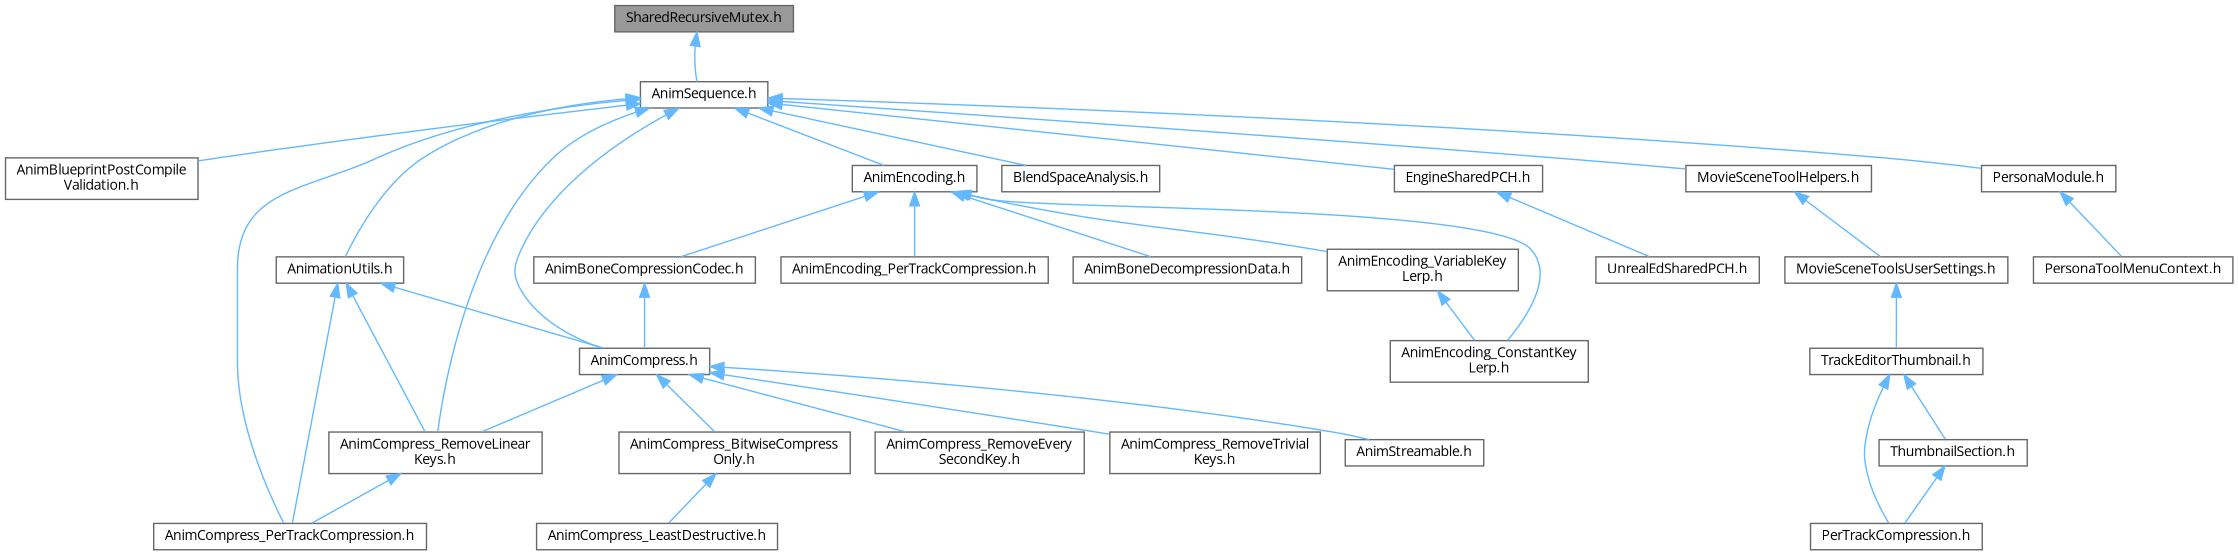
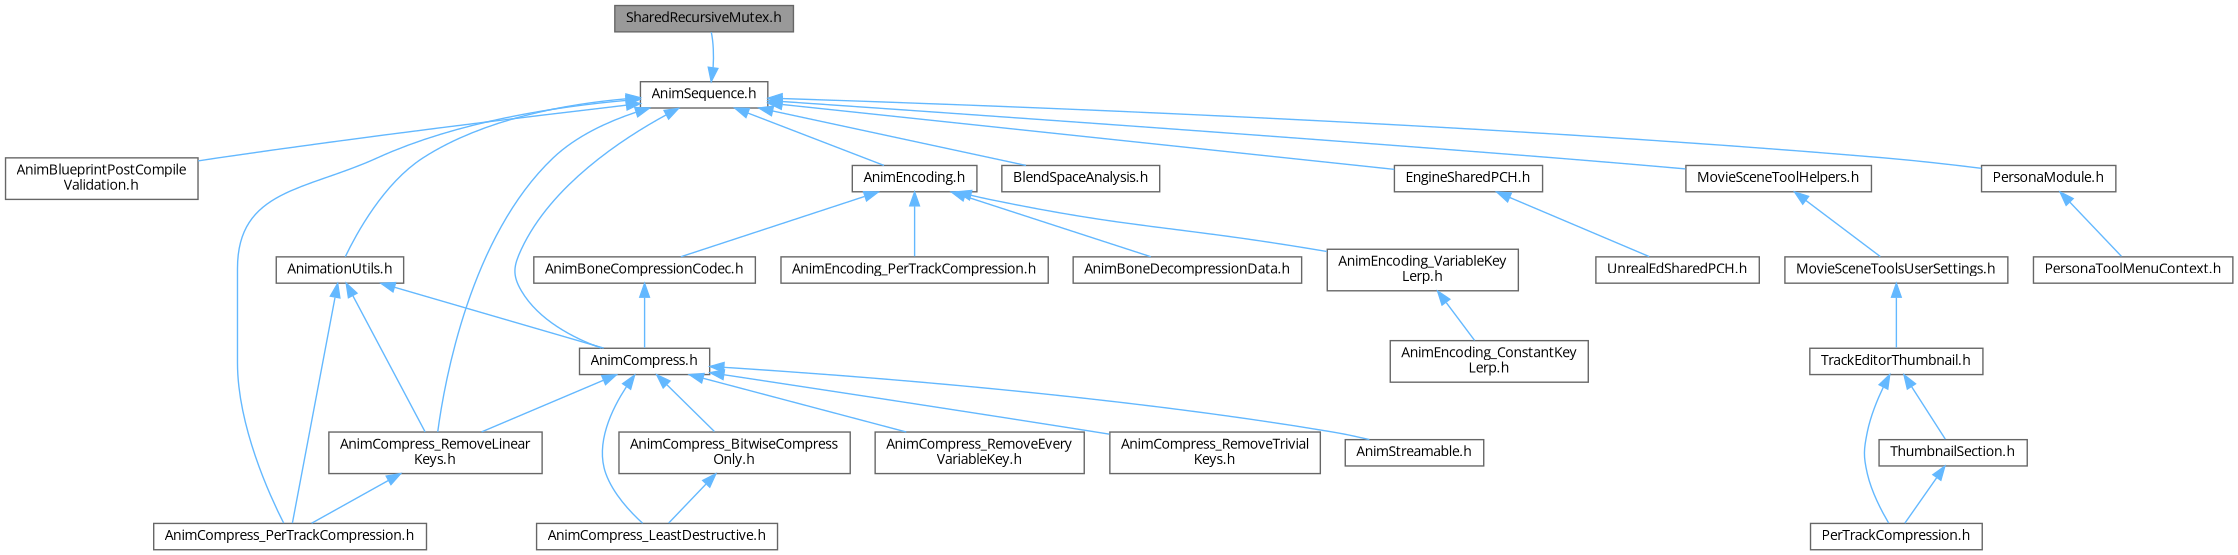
(695, 64) -> (713, 50)
(1303, 214) -> none
(980, 453) -> (980, 453)
none -> (603, 459)
